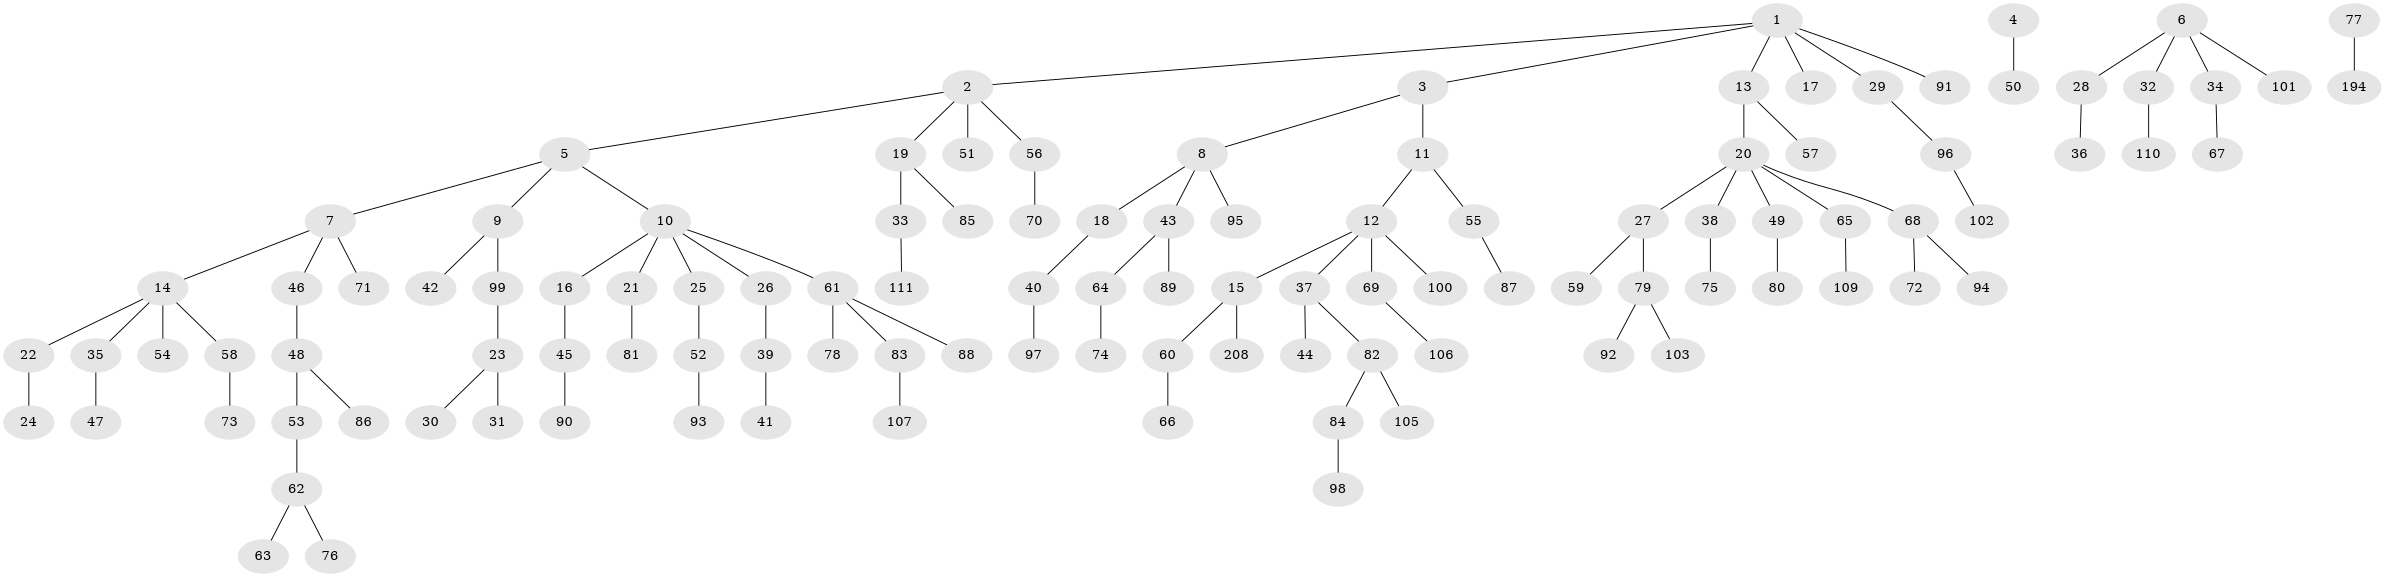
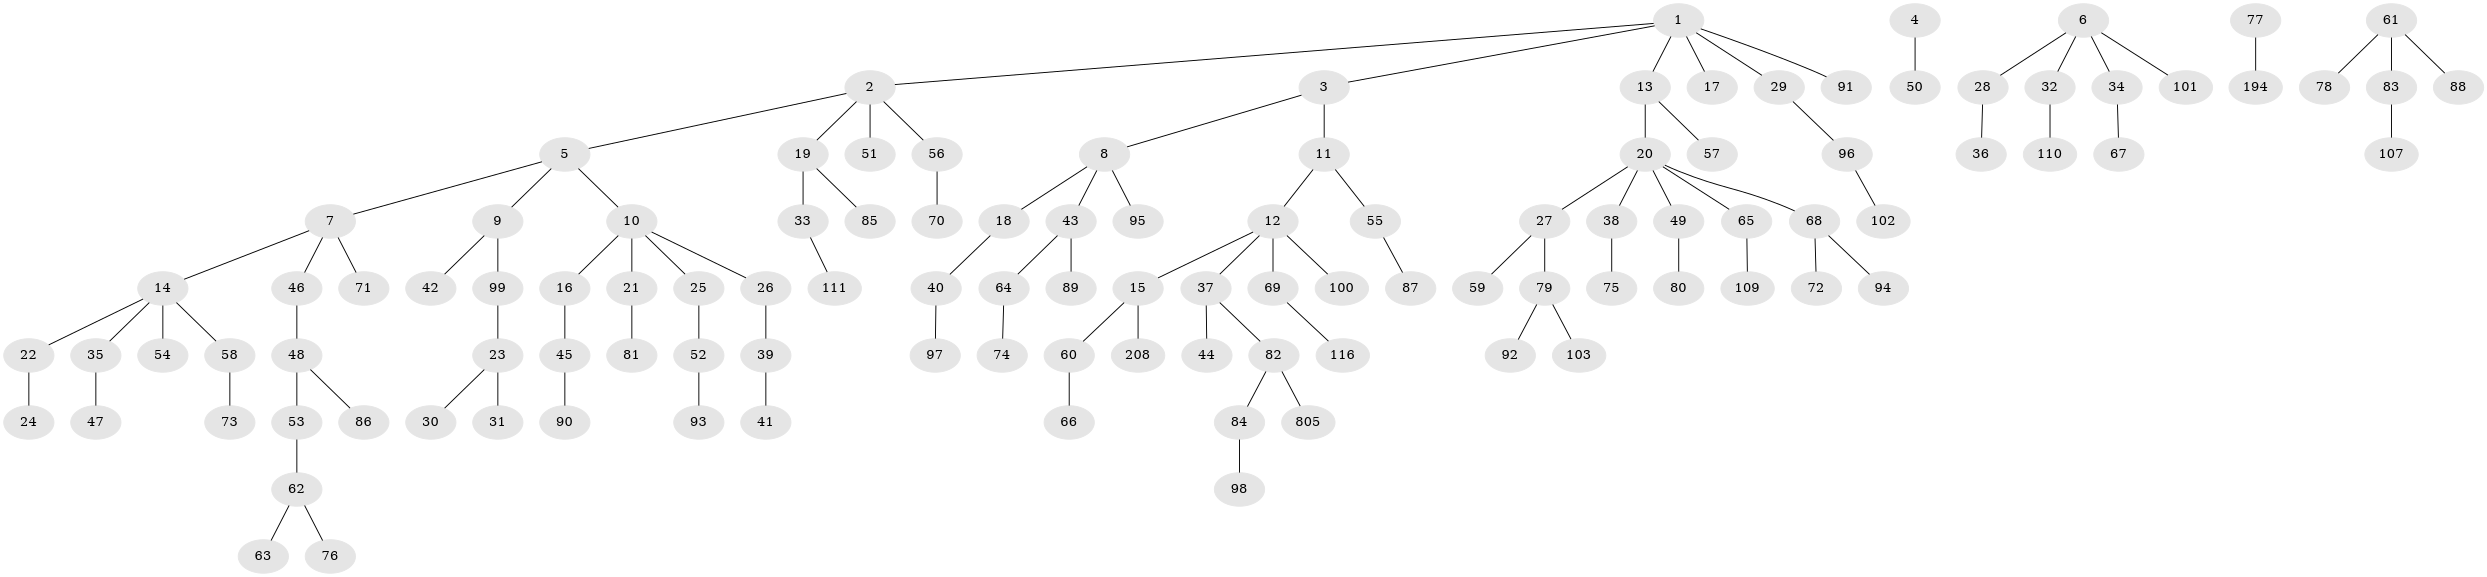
(751, 253) -> none
(1441, 355) -> (1343, 355)
(1407, 422) -> (1308, 422)
